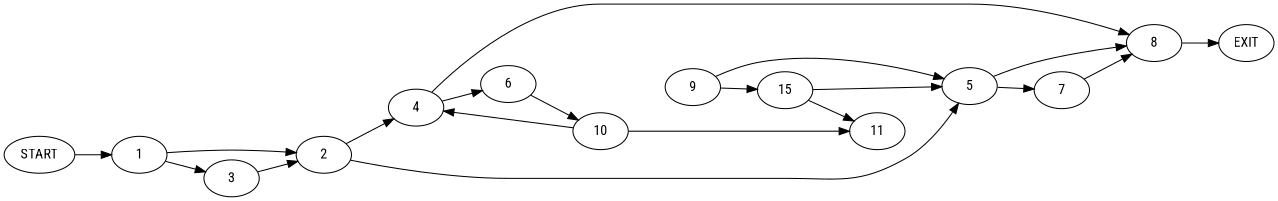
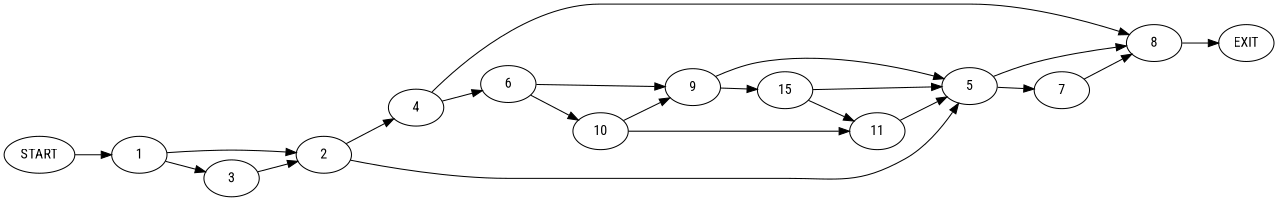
none -> (596, 86)
none -> (919, 111)
(514, 120) -> (642, 111)
